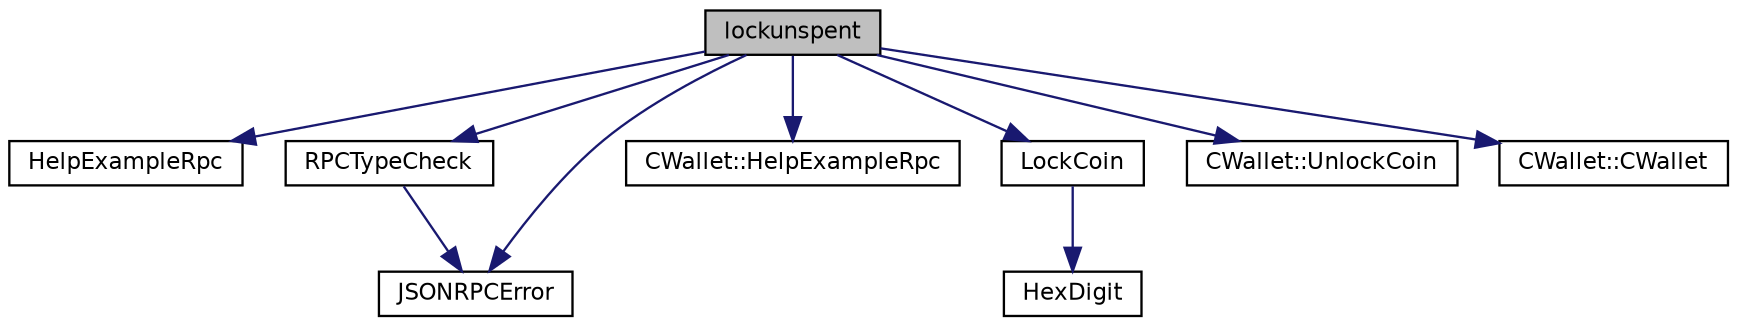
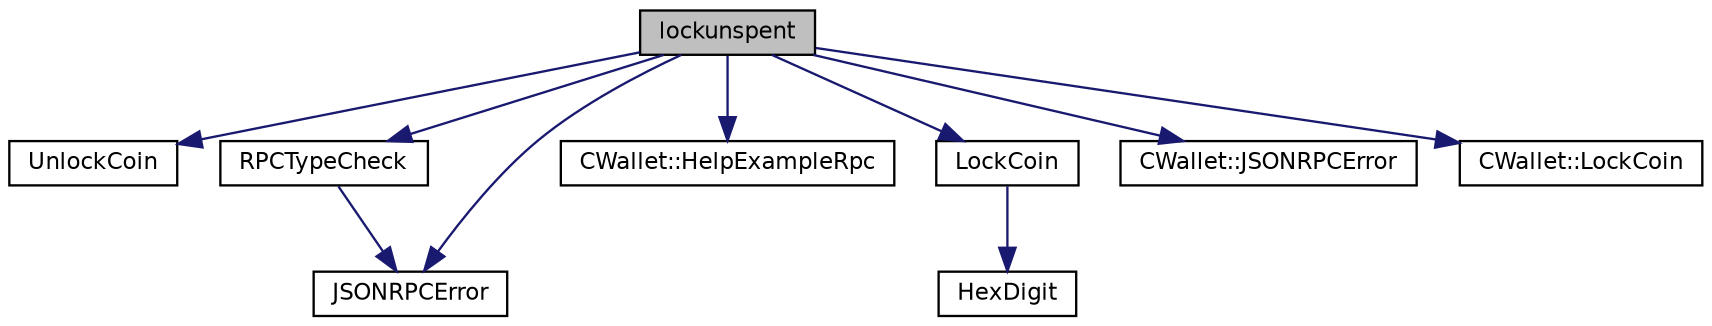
(126, 163) -> (93, 163)
(1322, 163) -> (1269, 163)
(1614, 163) -> (1581, 163)
